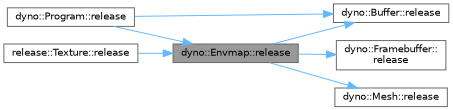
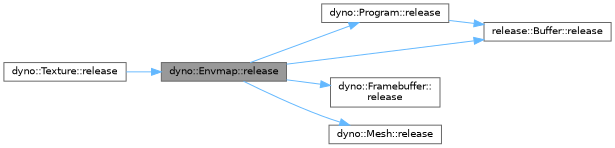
(391, 13) -> (548, 32)
(148, 34) -> (300, 44)
(71, 53) -> (65, 72)
